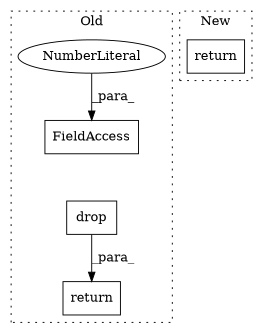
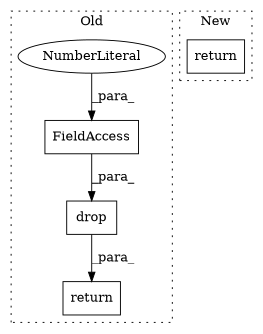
none -> (92, 173)
